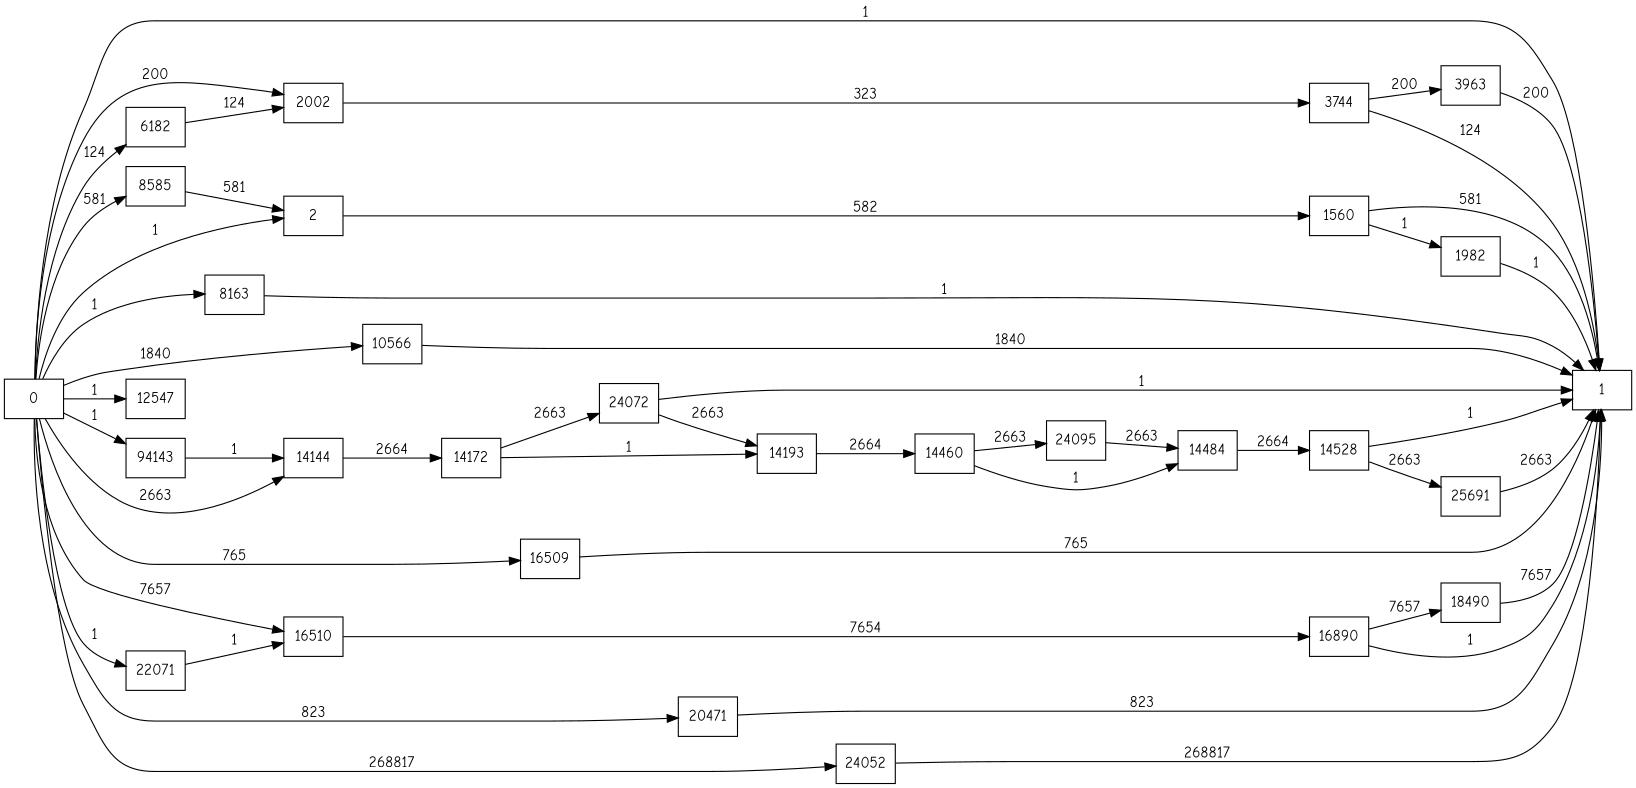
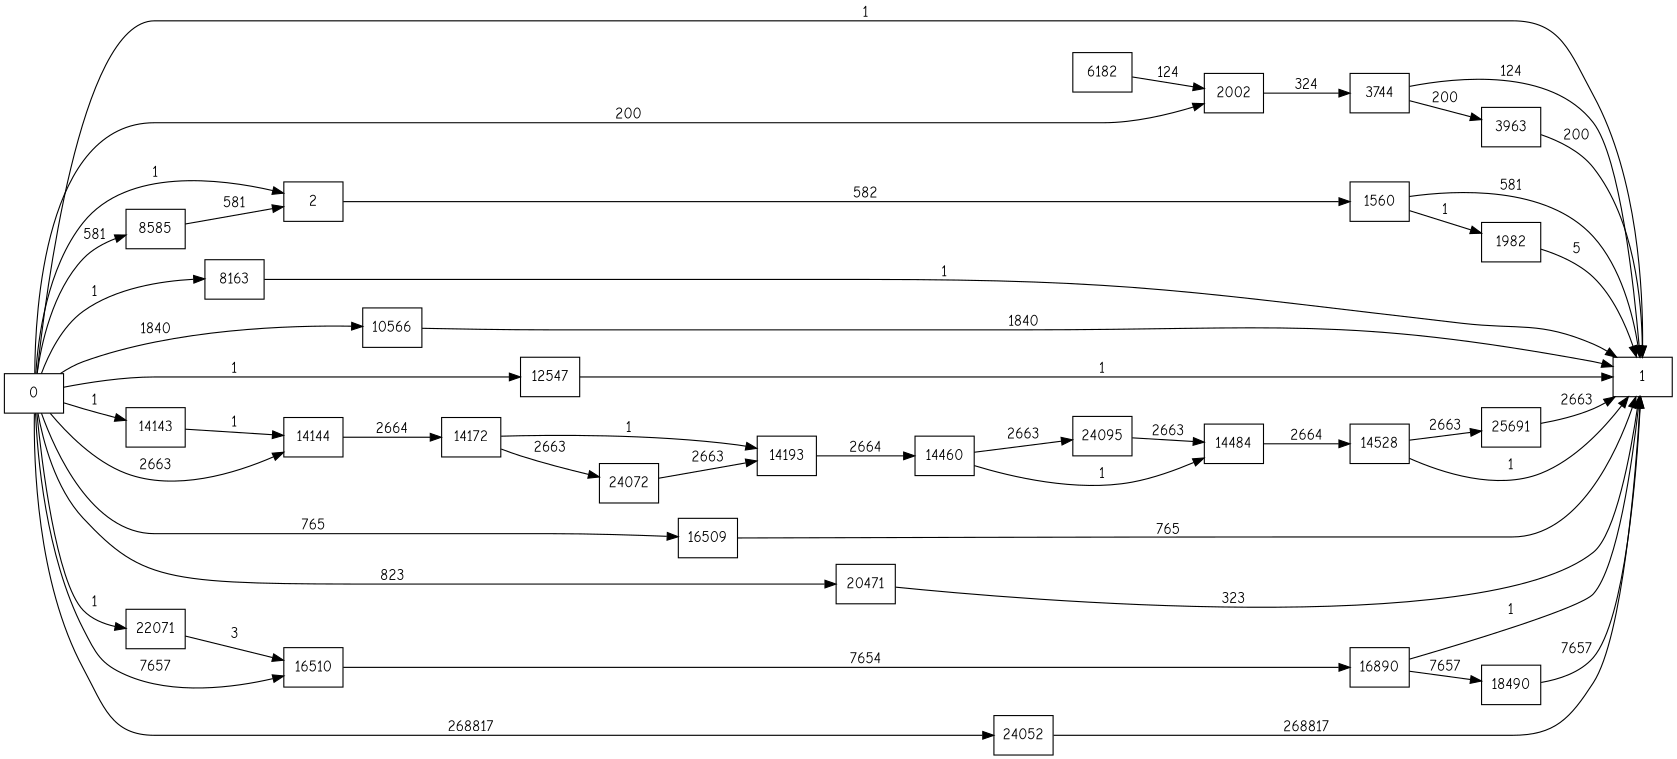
(866, 95) -> (1307, 85)
(55, 256) -> none
(1536, 264) -> (1577, 249)
(1110, 390) -> (1091, 377)
(156, 458) -> (156, 427)
(235, 641) -> (235, 634)
(1142, 703) -> (1234, 599)
